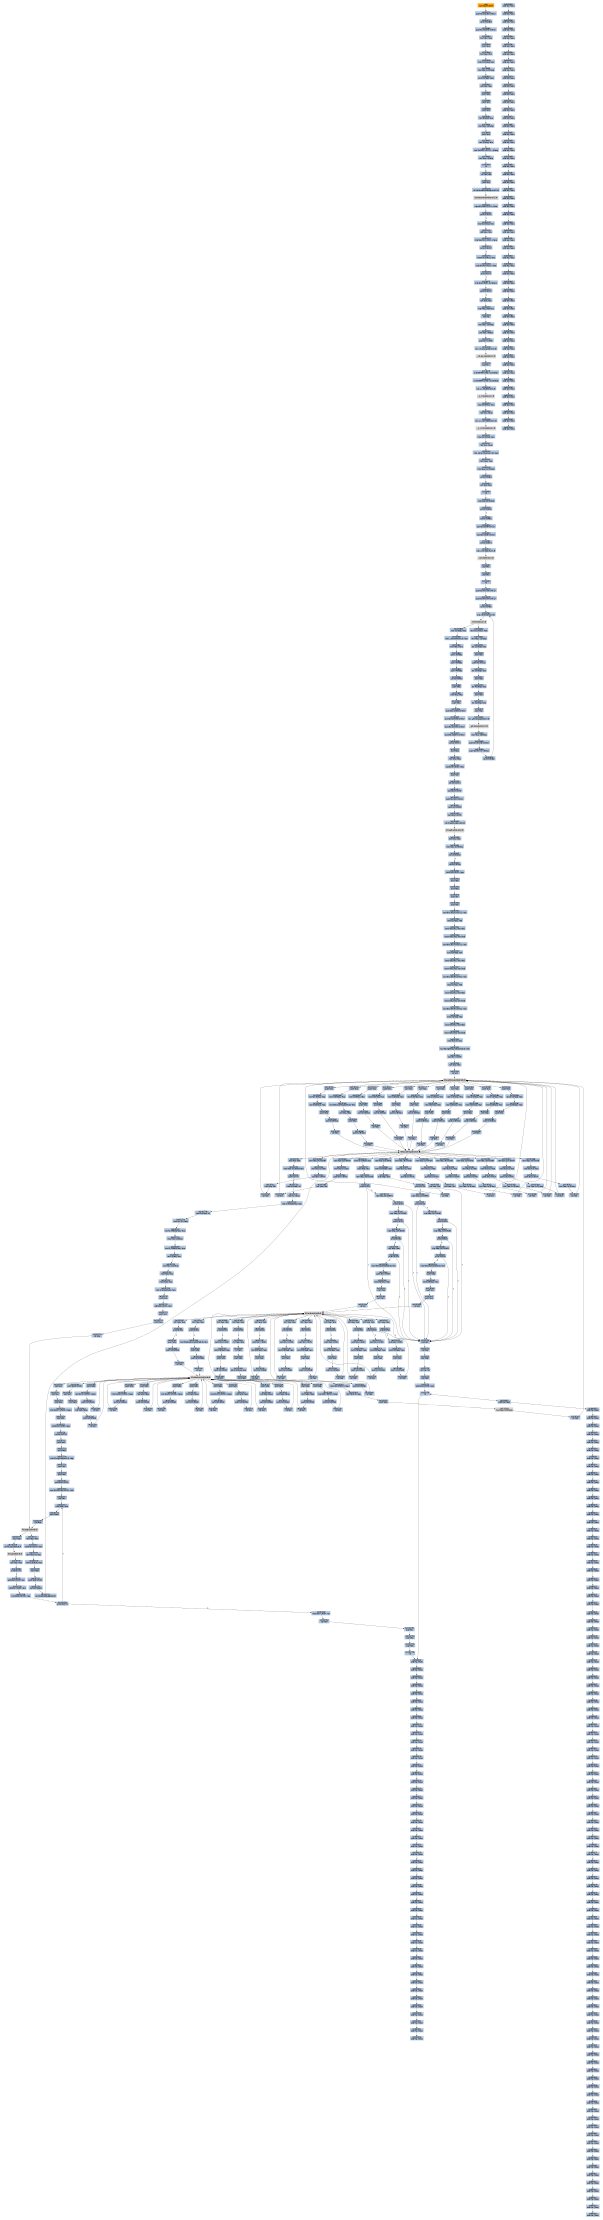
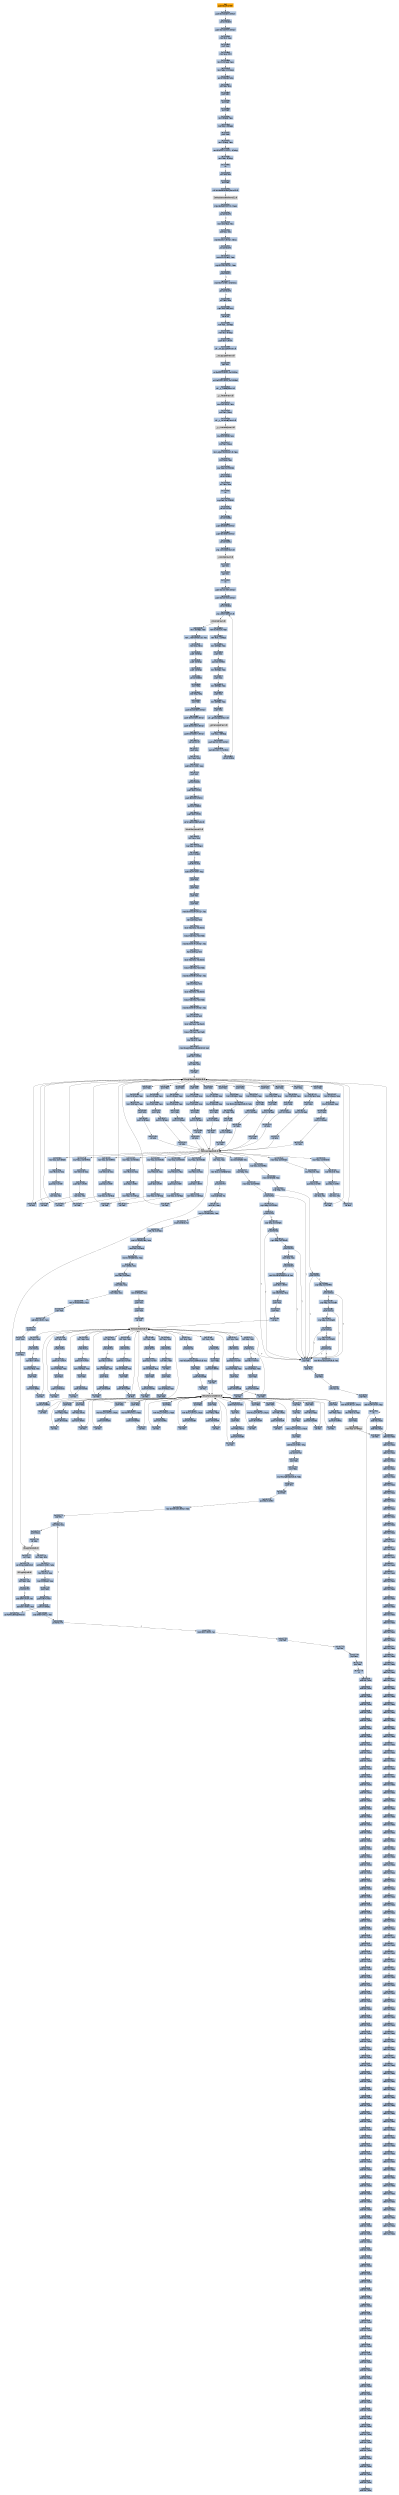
(431, 1273) -> none
none -> (366, 2065)
